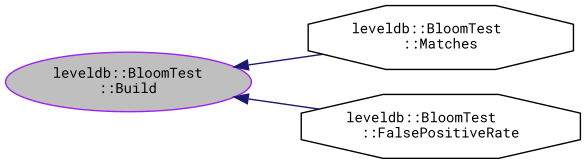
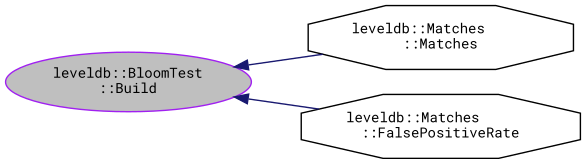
(441, 38) -> (441, 38)
(441, 126) -> (441, 126)
